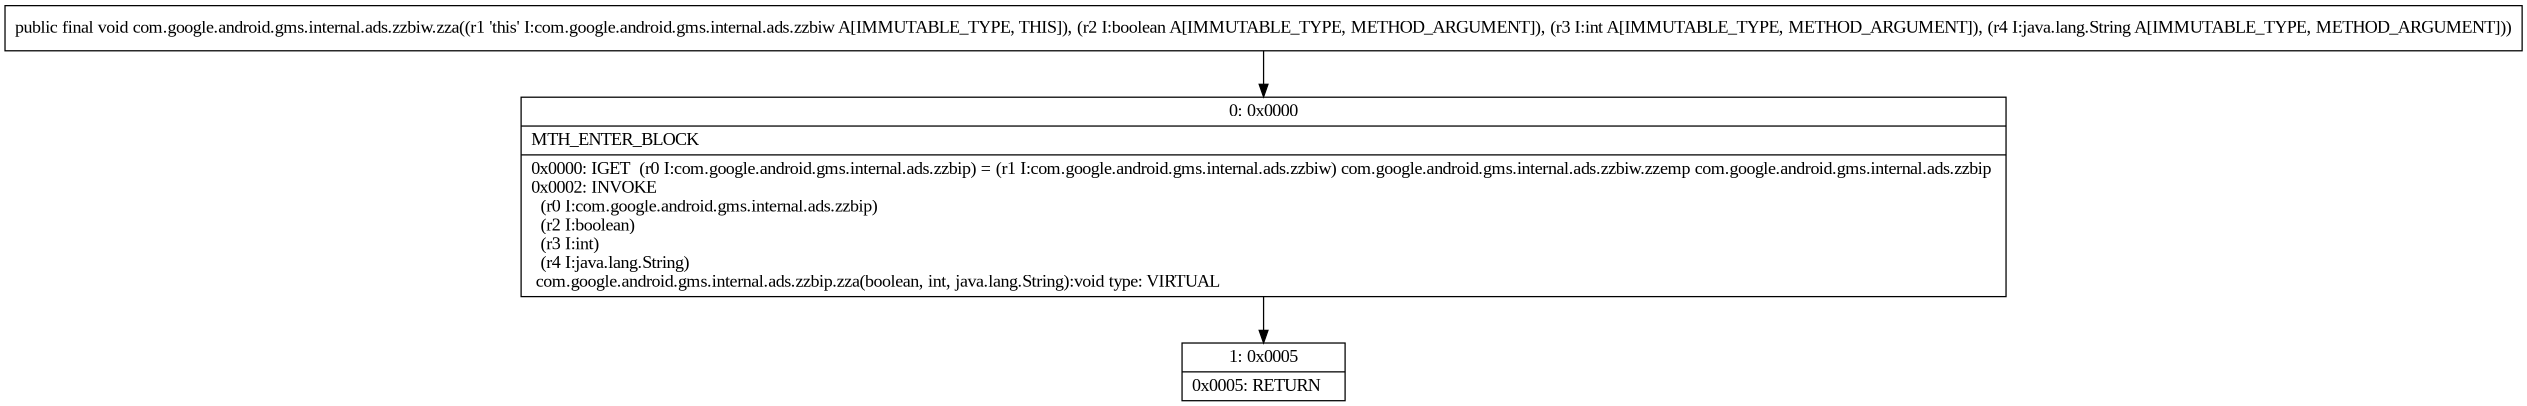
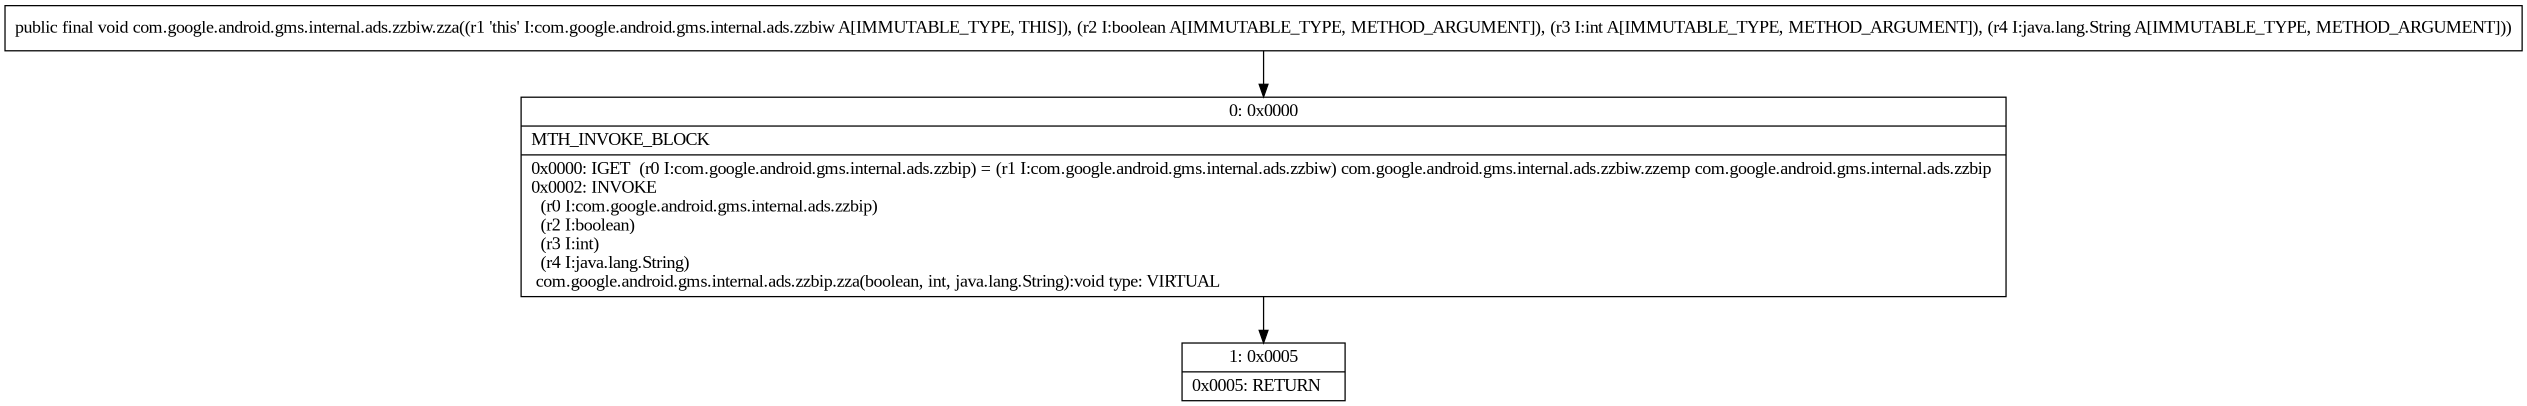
(615, 140) -> (620, 140)
